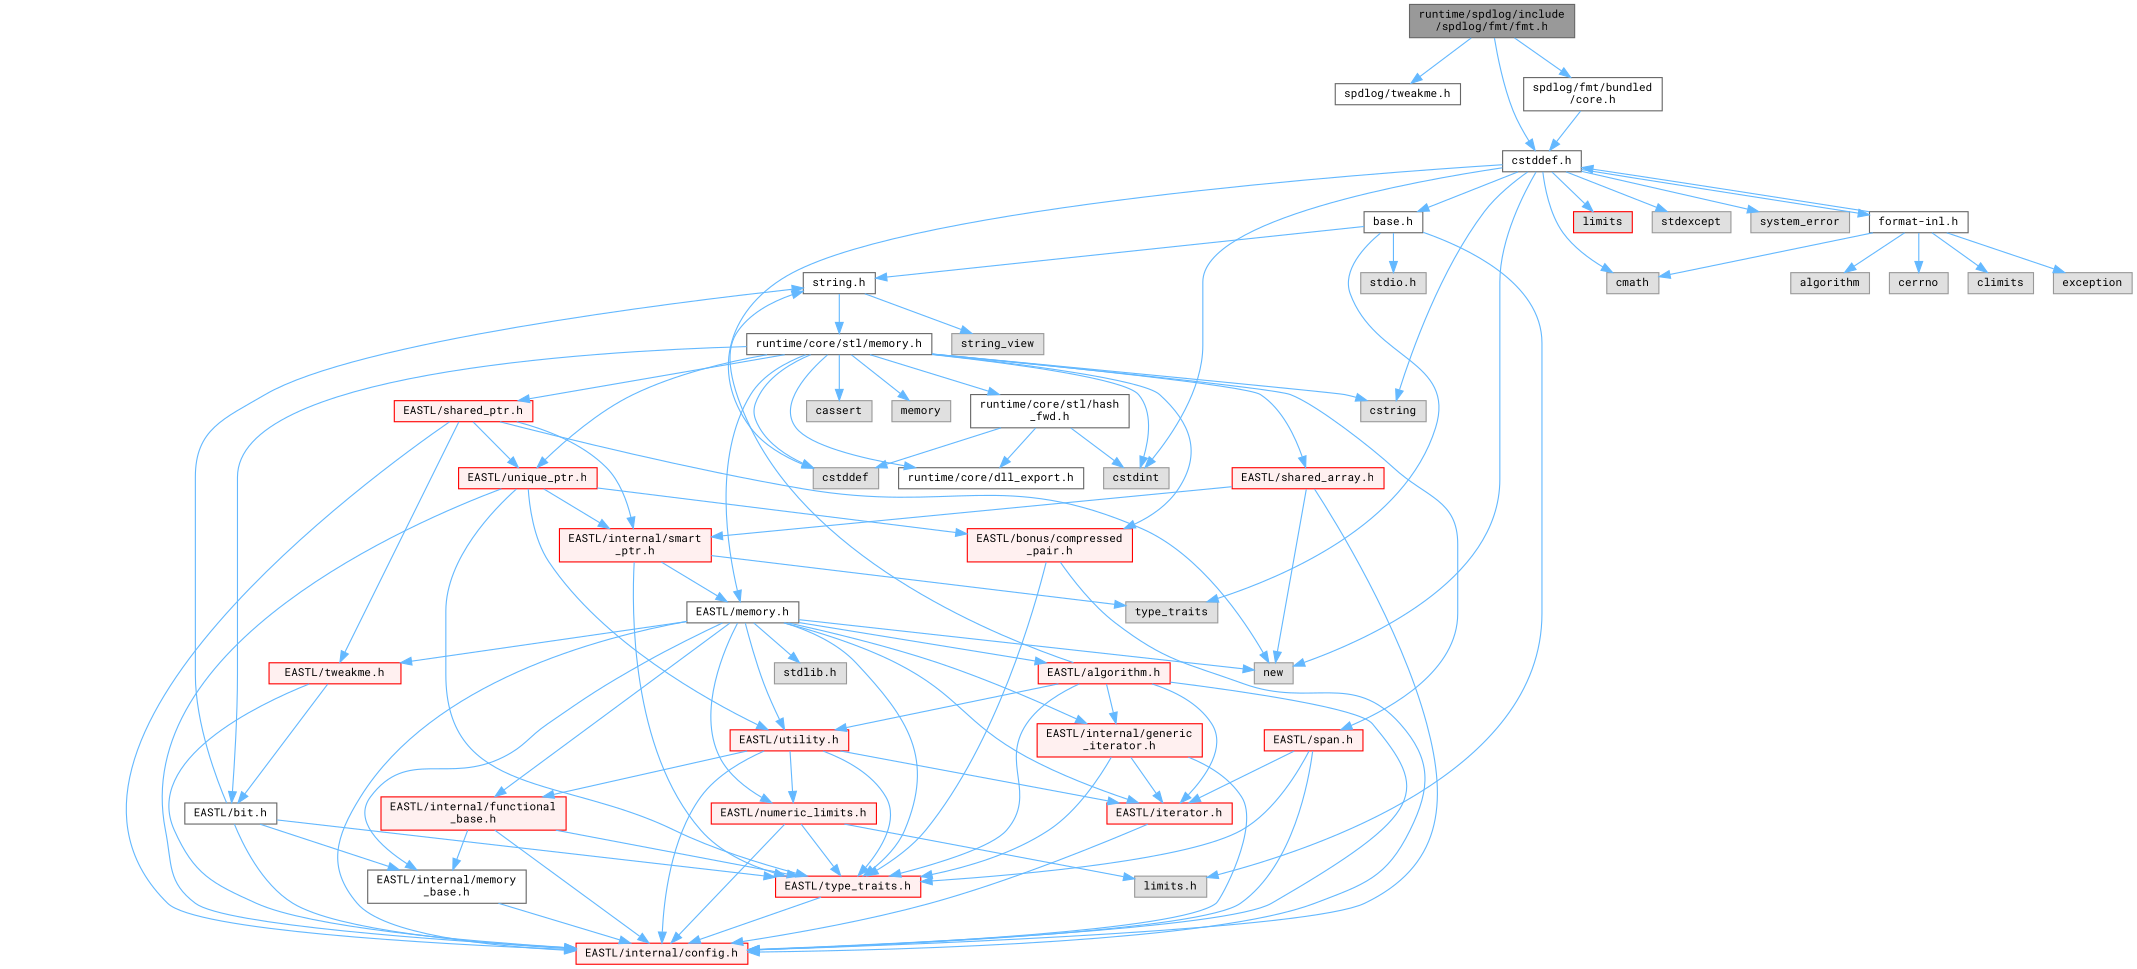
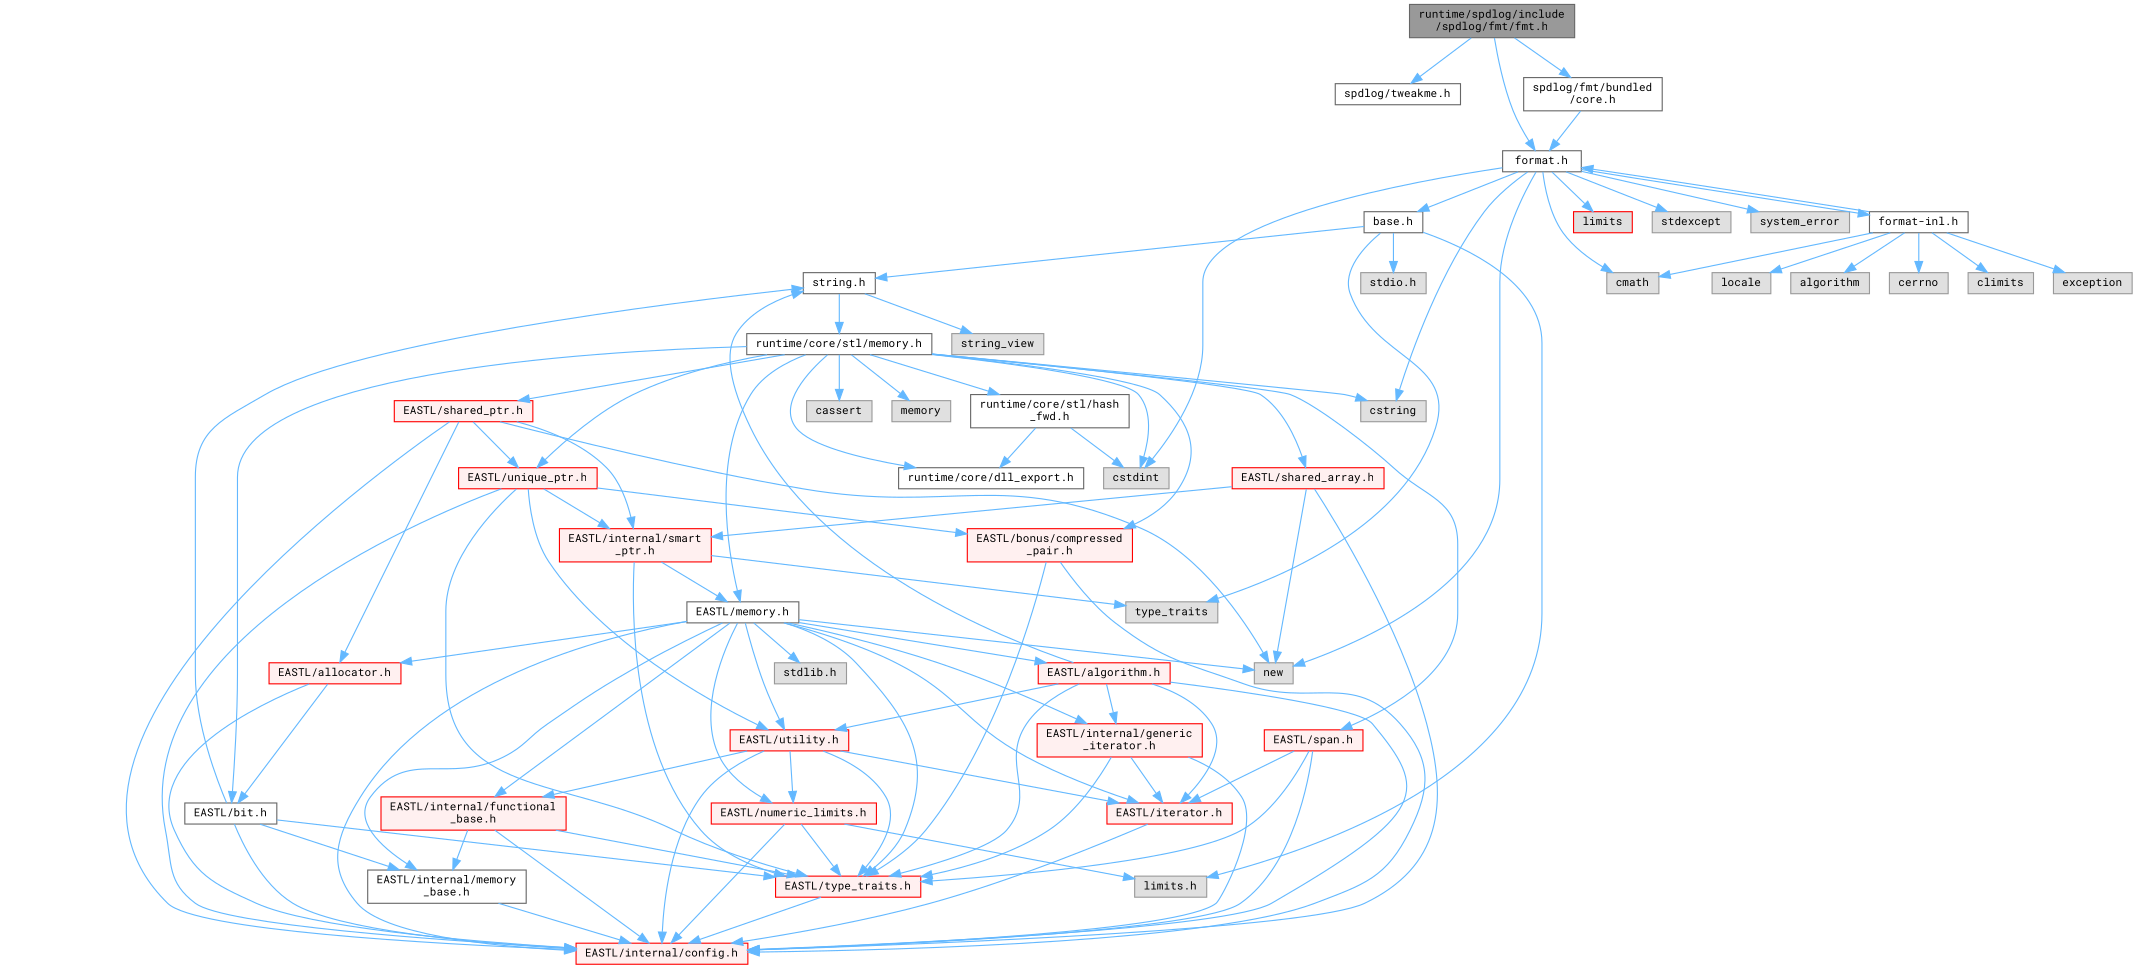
(1542, 161) -> (1542, 161)
none -> (1741, 283)
(846, 478) -> none
(335, 673) -> (335, 673)
